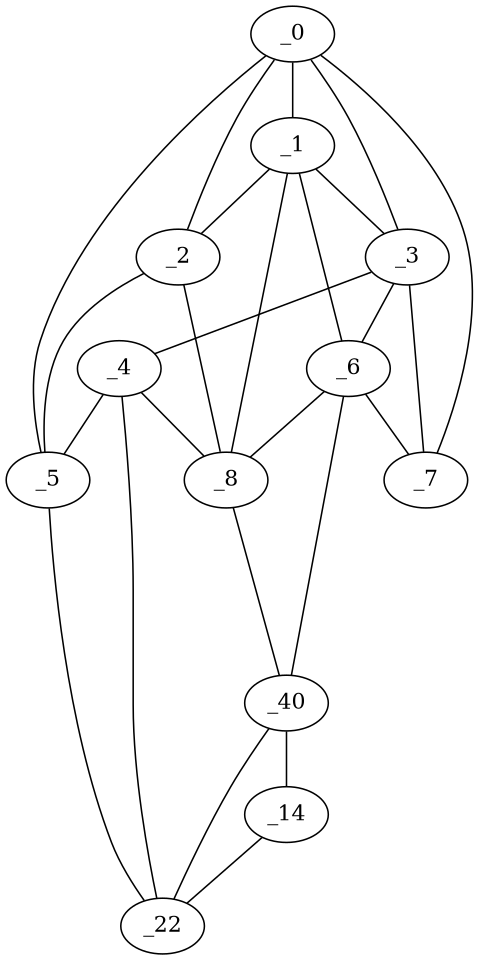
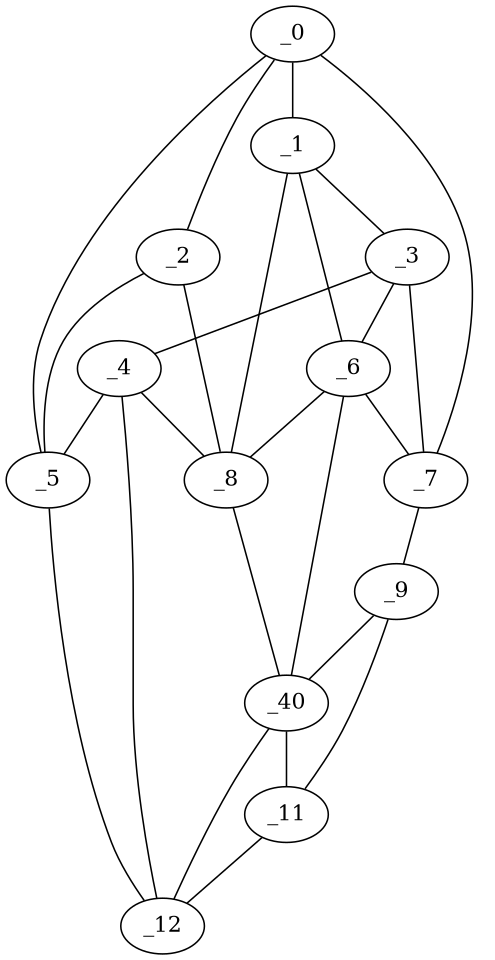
(361, 141) -> none
(235, 201) -> none
none -> (396, 592)
(286, 815) -> (286, 815)
(163, 926) -> (163, 926)
